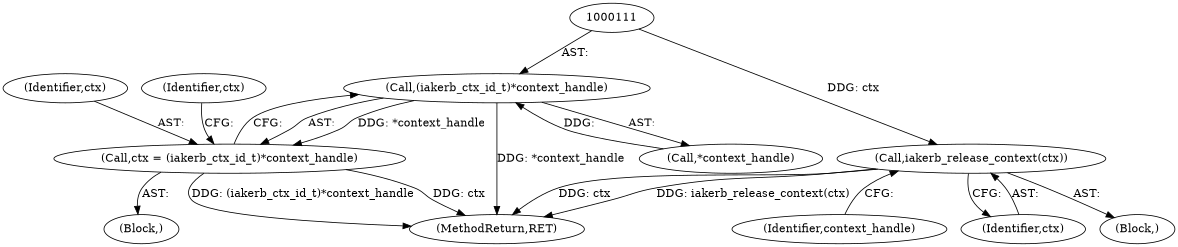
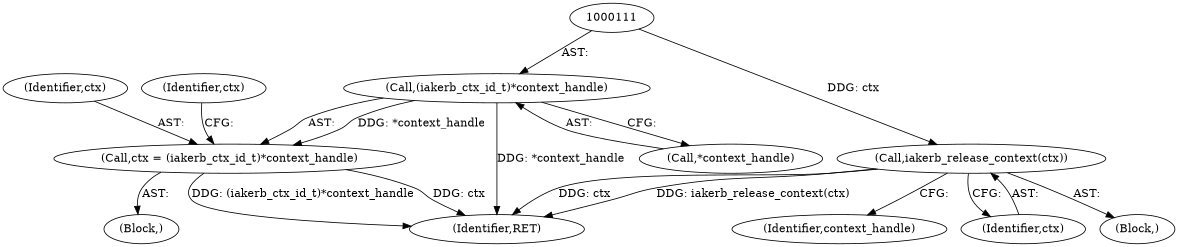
(285, 106) -> none
(581, 123) -> (581, 123)
(644, 123) -> (644, 123)
(863, 189) -> (911, 193)
(497, 229) -> (497, 229)
